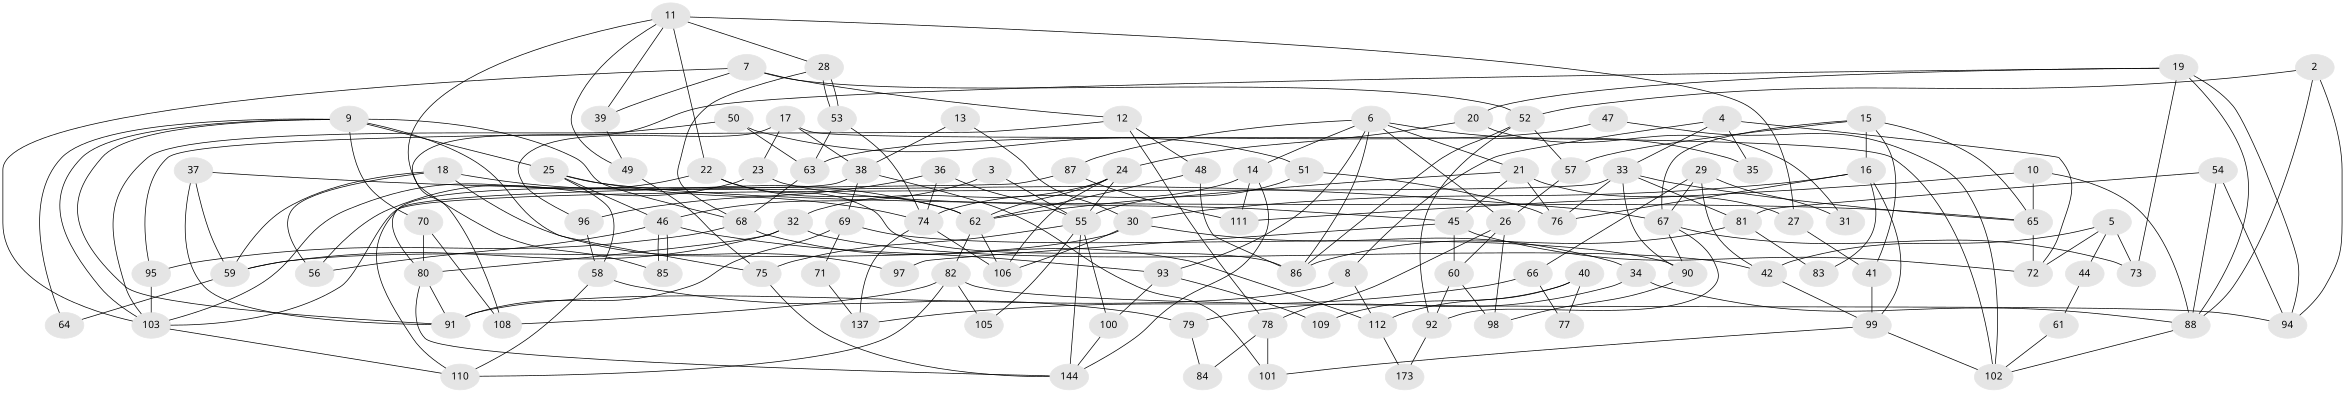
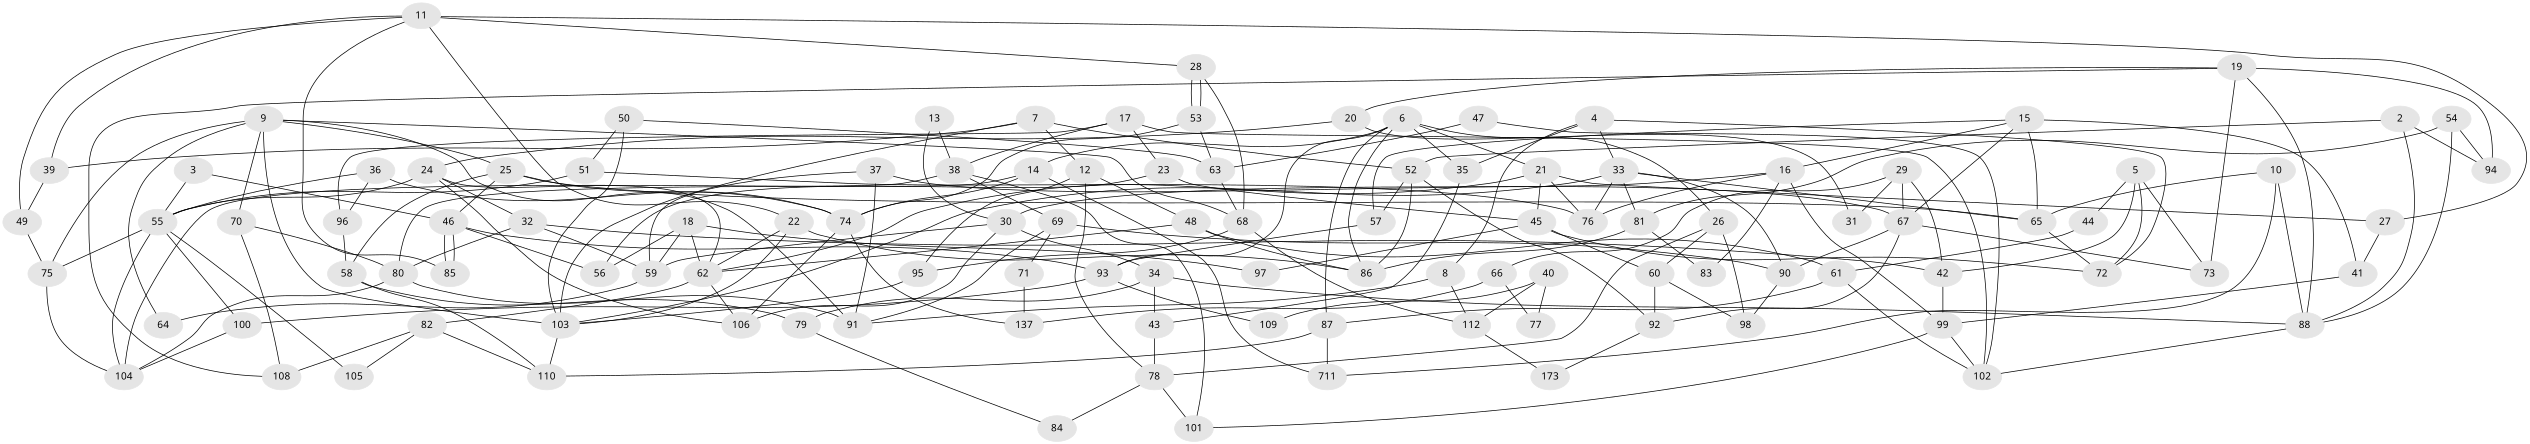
(1538, 196) -> (1207, 248)
(1239, 222) -> (1327, 377)
none -> (1405, 256)
(1715, 307) -> none
none -> (1478, 310)
none -> (1155, 325)
(1069, 377) -> (124, 377)
